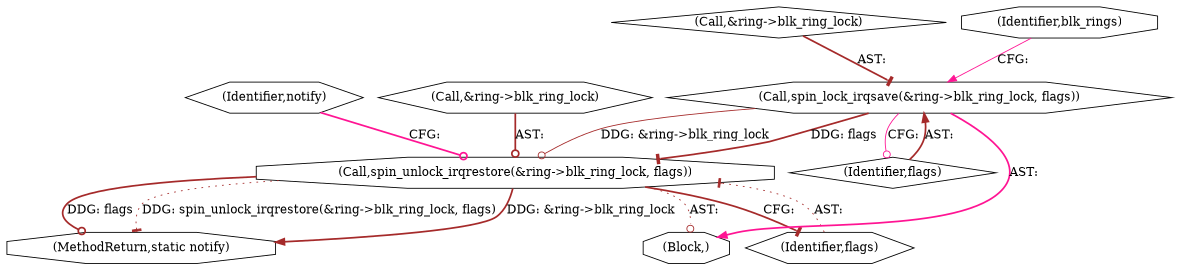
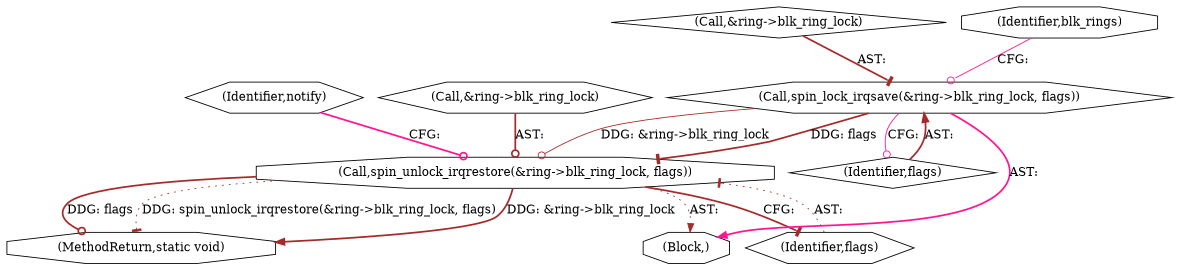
(993, 58) -> (993, 58)
(678, 198) -> (678, 198)
(141, 248) -> (141, 248)
